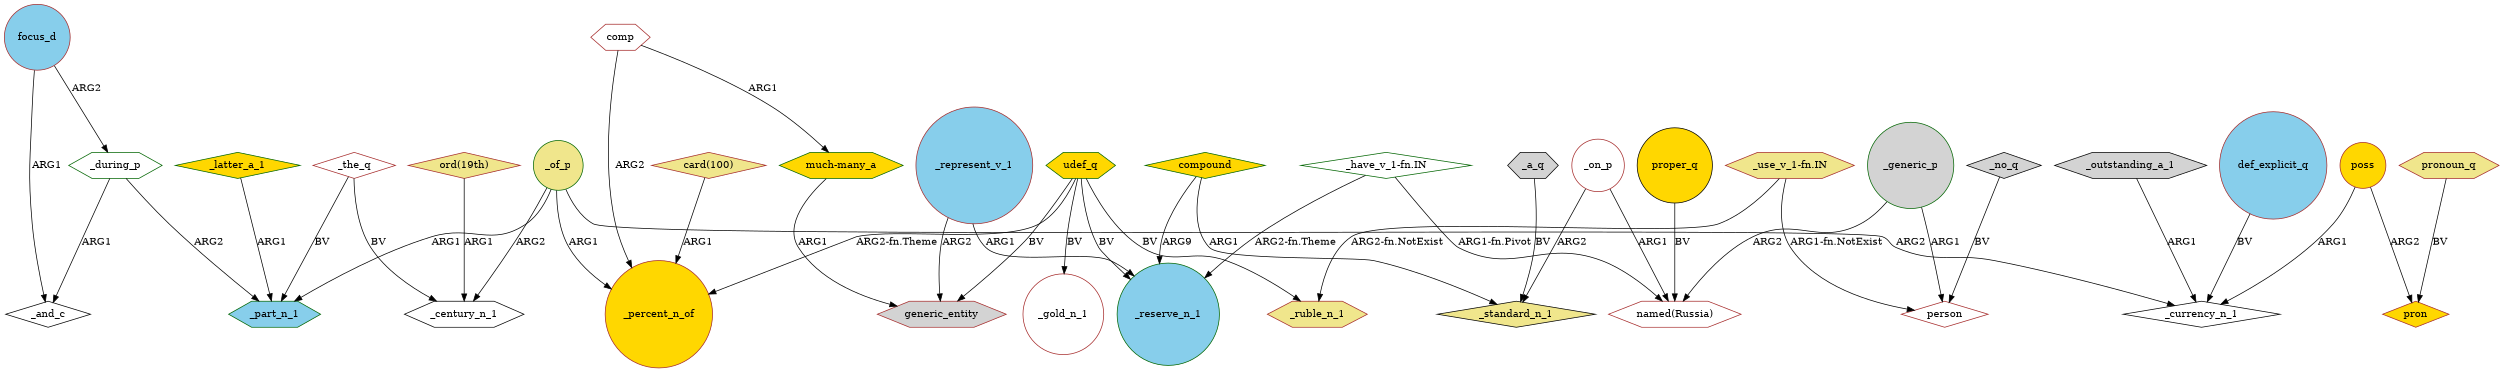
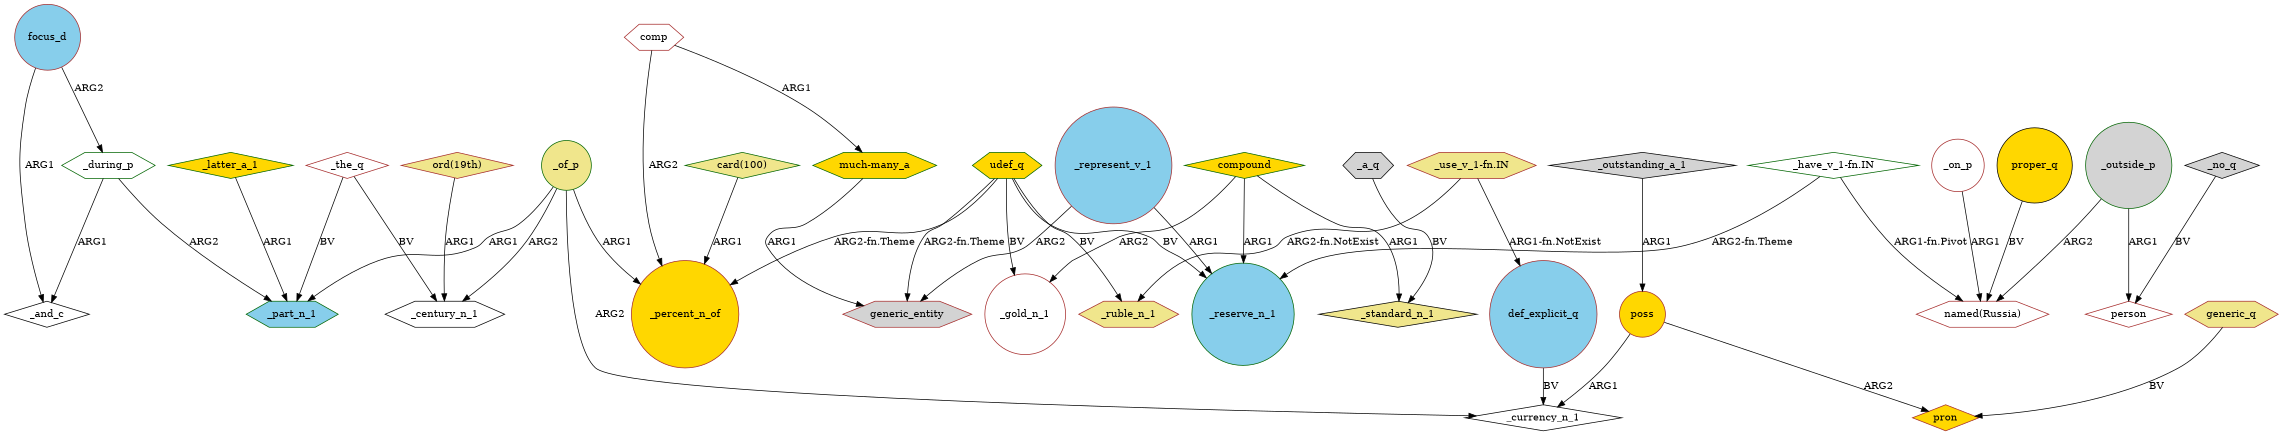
(709, 165) -> (742, 165)
(1911, 165) -> (2129, 165)
(2131, 165) -> (1642, 165)
(2449, 165) -> (2231, 314)
none -> (1148, 231)
(2165, 237) -> (1642, 231)
(1036, 242) -> (964, 242)
(1177, 242) -> (1259, 242)
(1556, 242) -> none
(1813, 271) -> (1497, 219)
